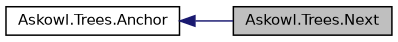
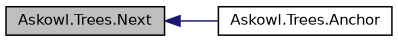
(214, 21) -> (199, 21)
